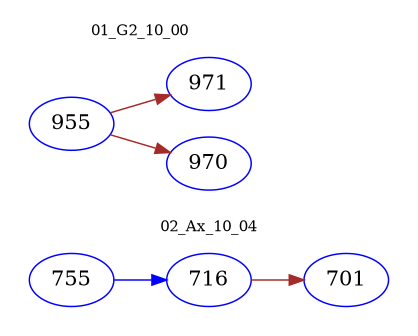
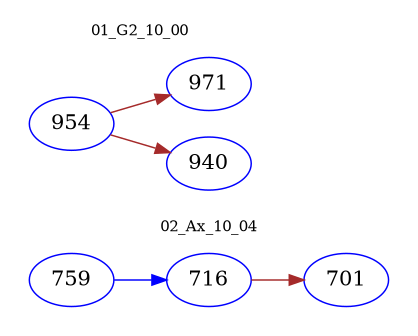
(72, 124) -> (72, 124)
(209, 164) -> (209, 164)
(72, 280) -> (72, 280)
